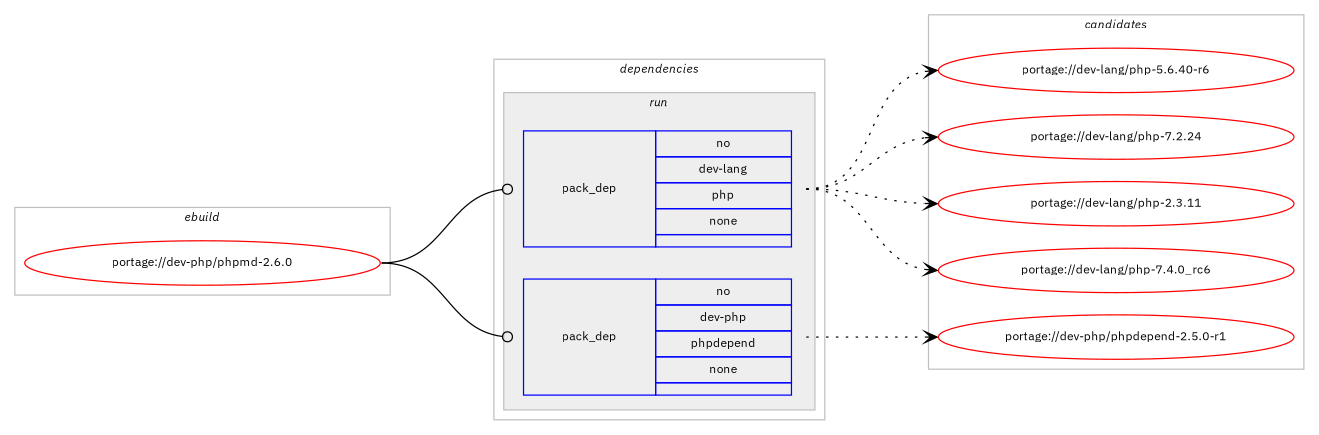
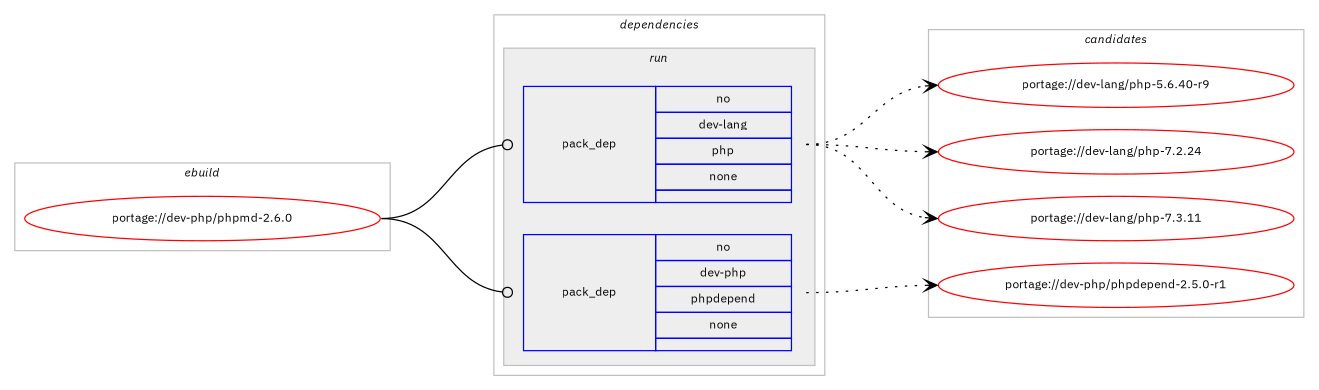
(1116, 70) -> (1116, 85)
(1116, 204) -> (1116, 219)
(1116, 270) -> none
